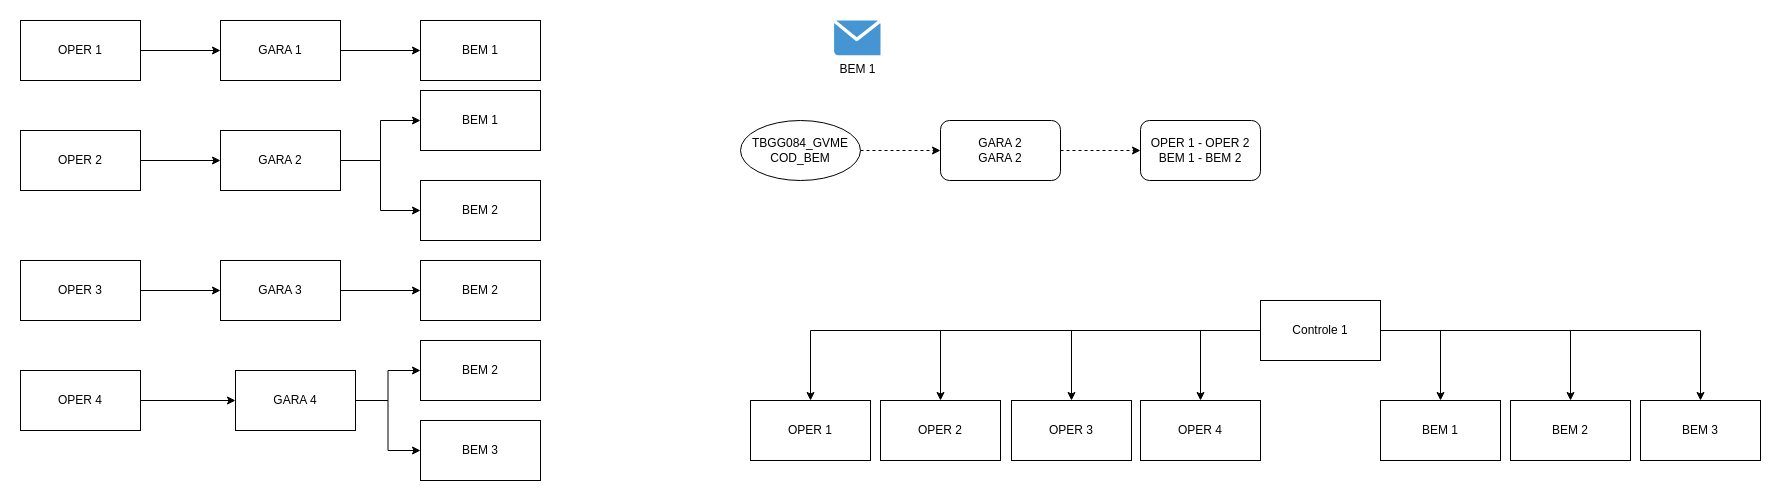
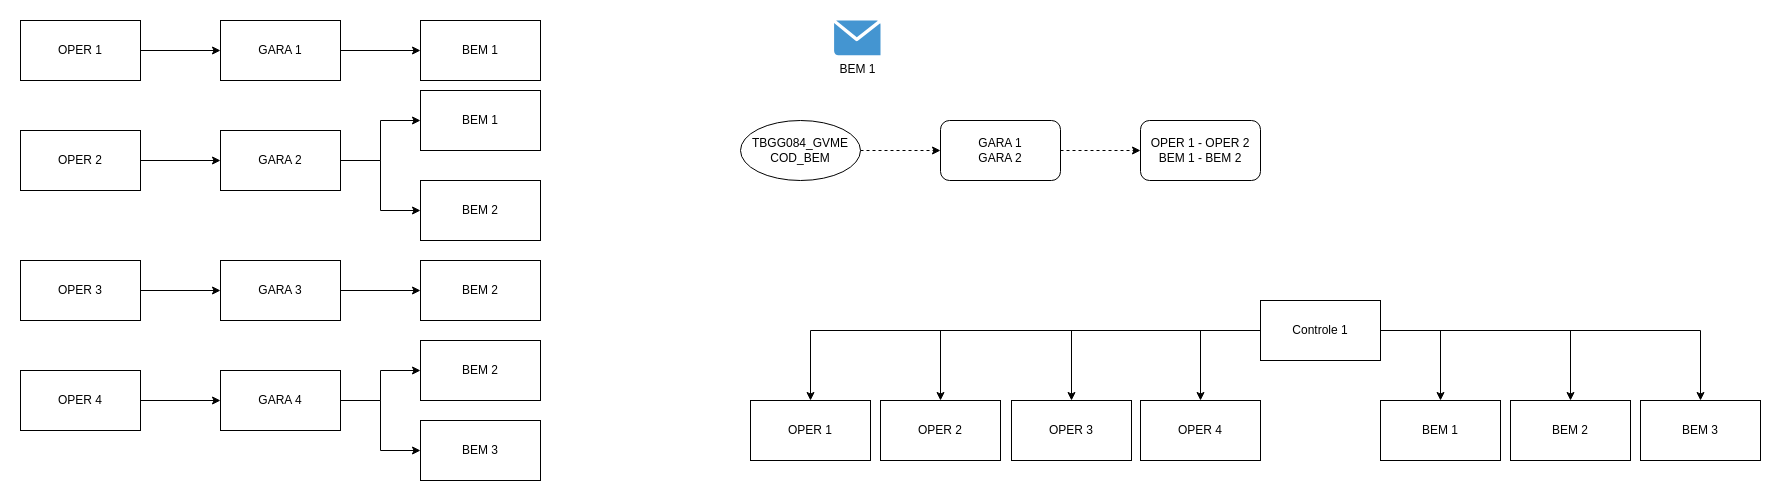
(1001, 151) -> (1001, 151)
(296, 401) -> (281, 401)
